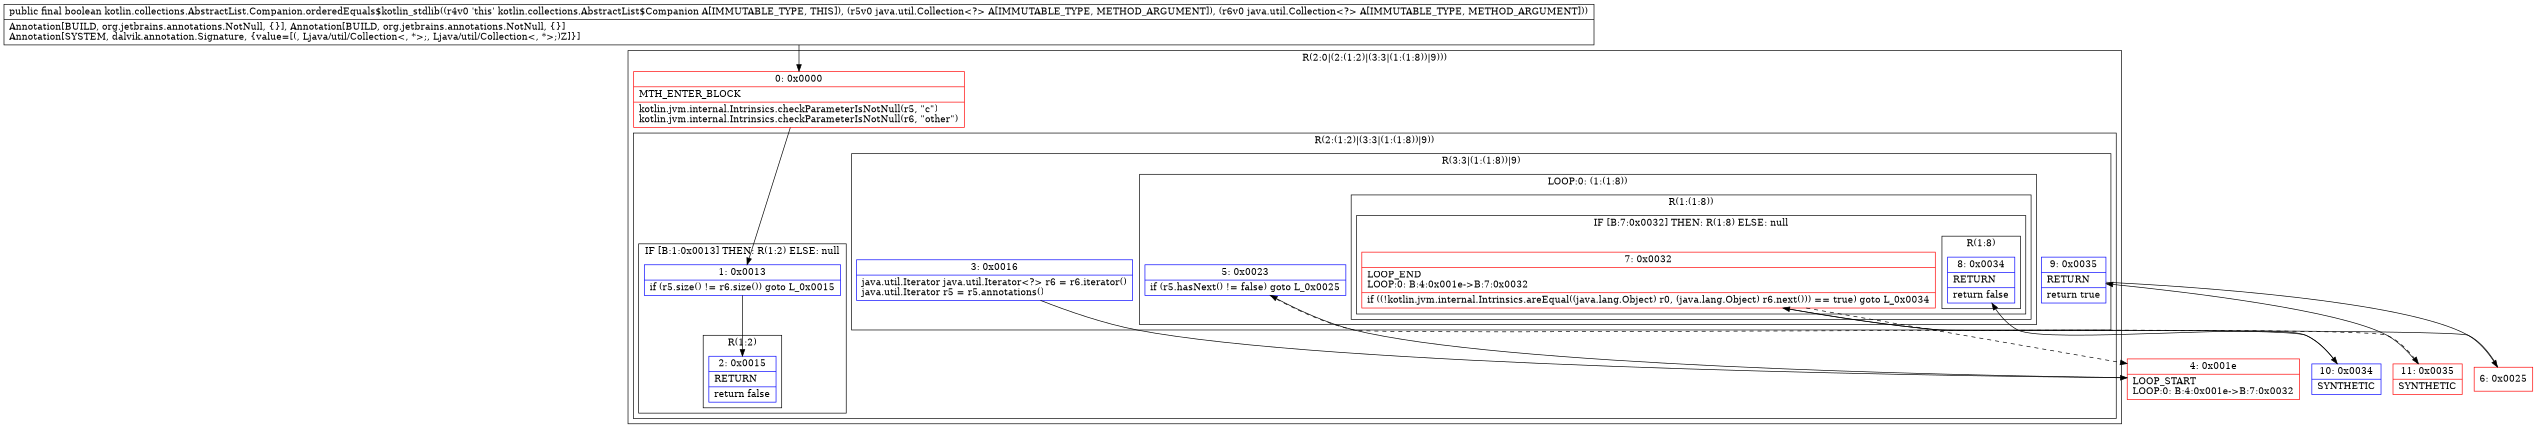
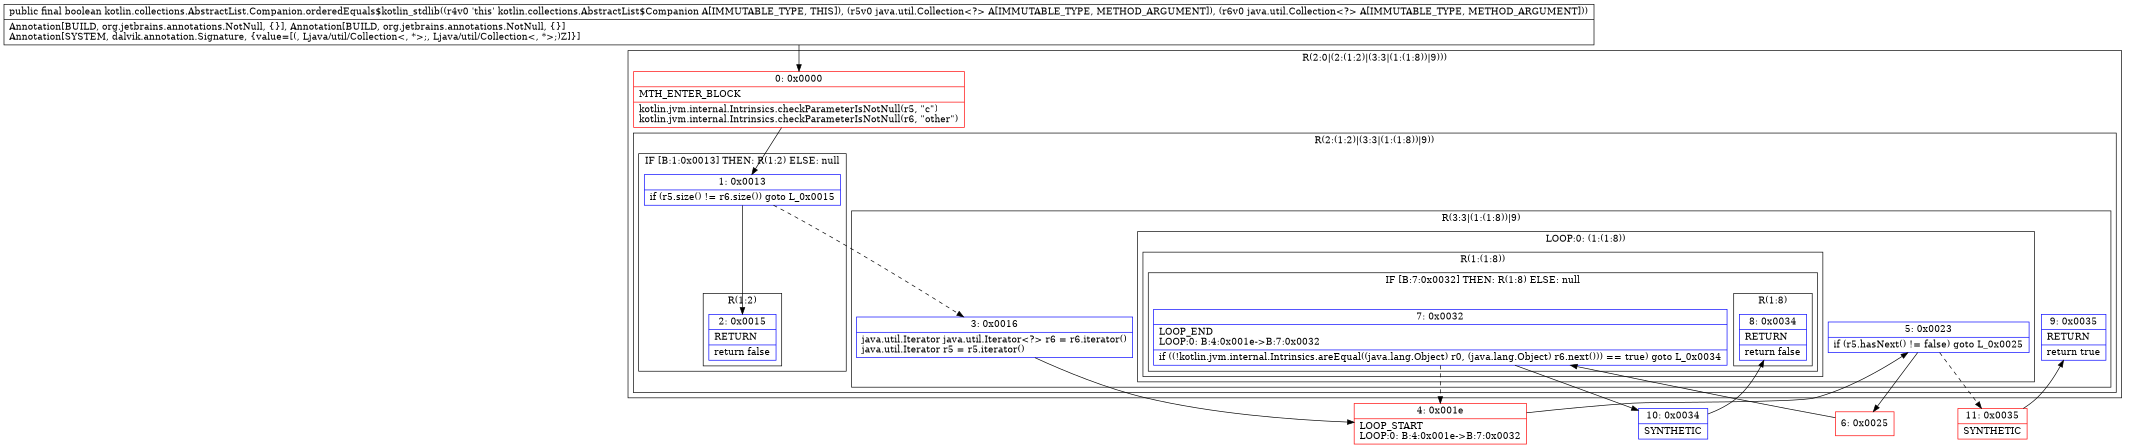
none -> (867, 258)
(1649, 280) -> (1440, 337)
(953, 292) -> (943, 350)
(2308, 299) -> (1900, 377)
